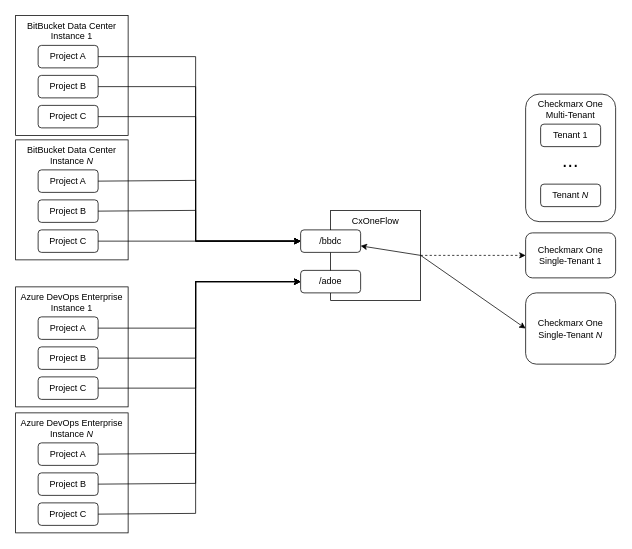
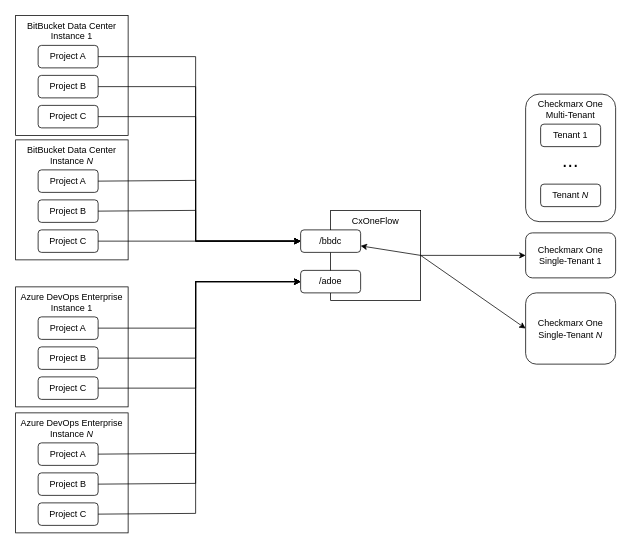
(471, 255) -> (471, 255)
